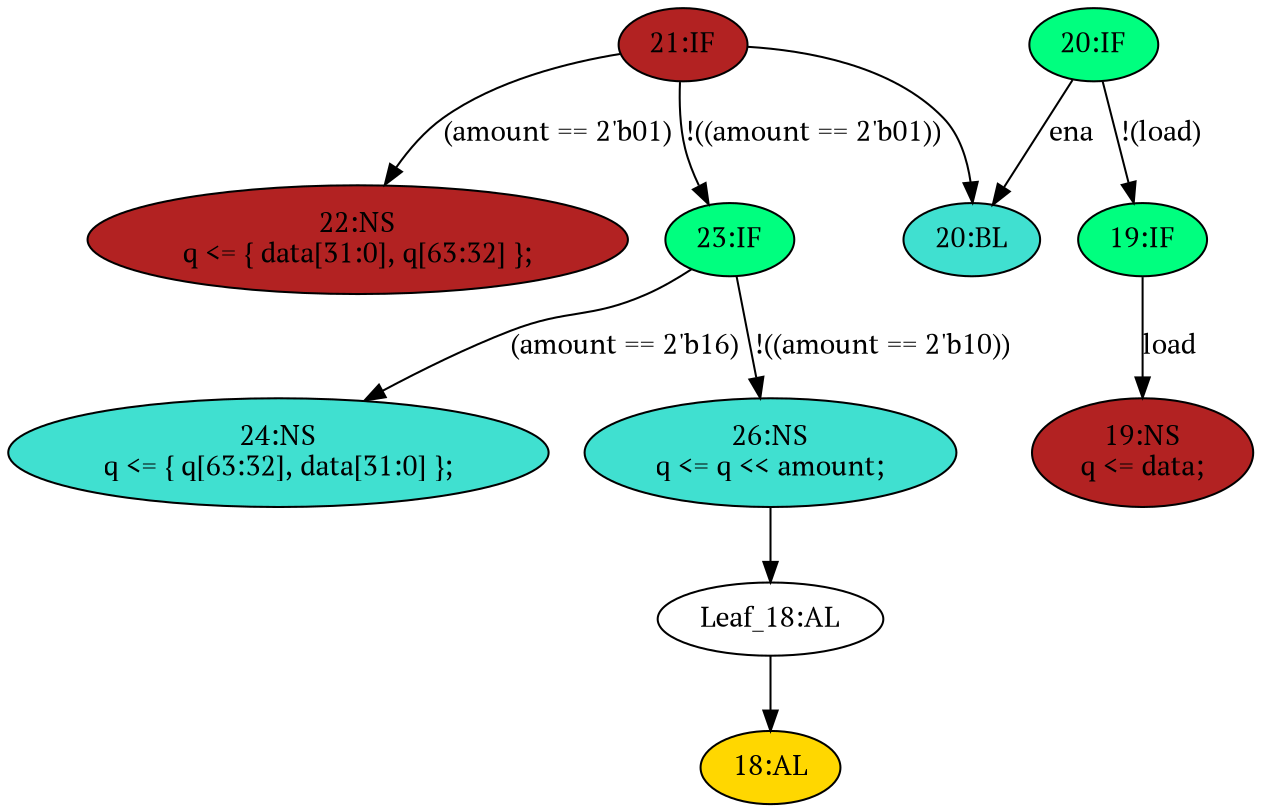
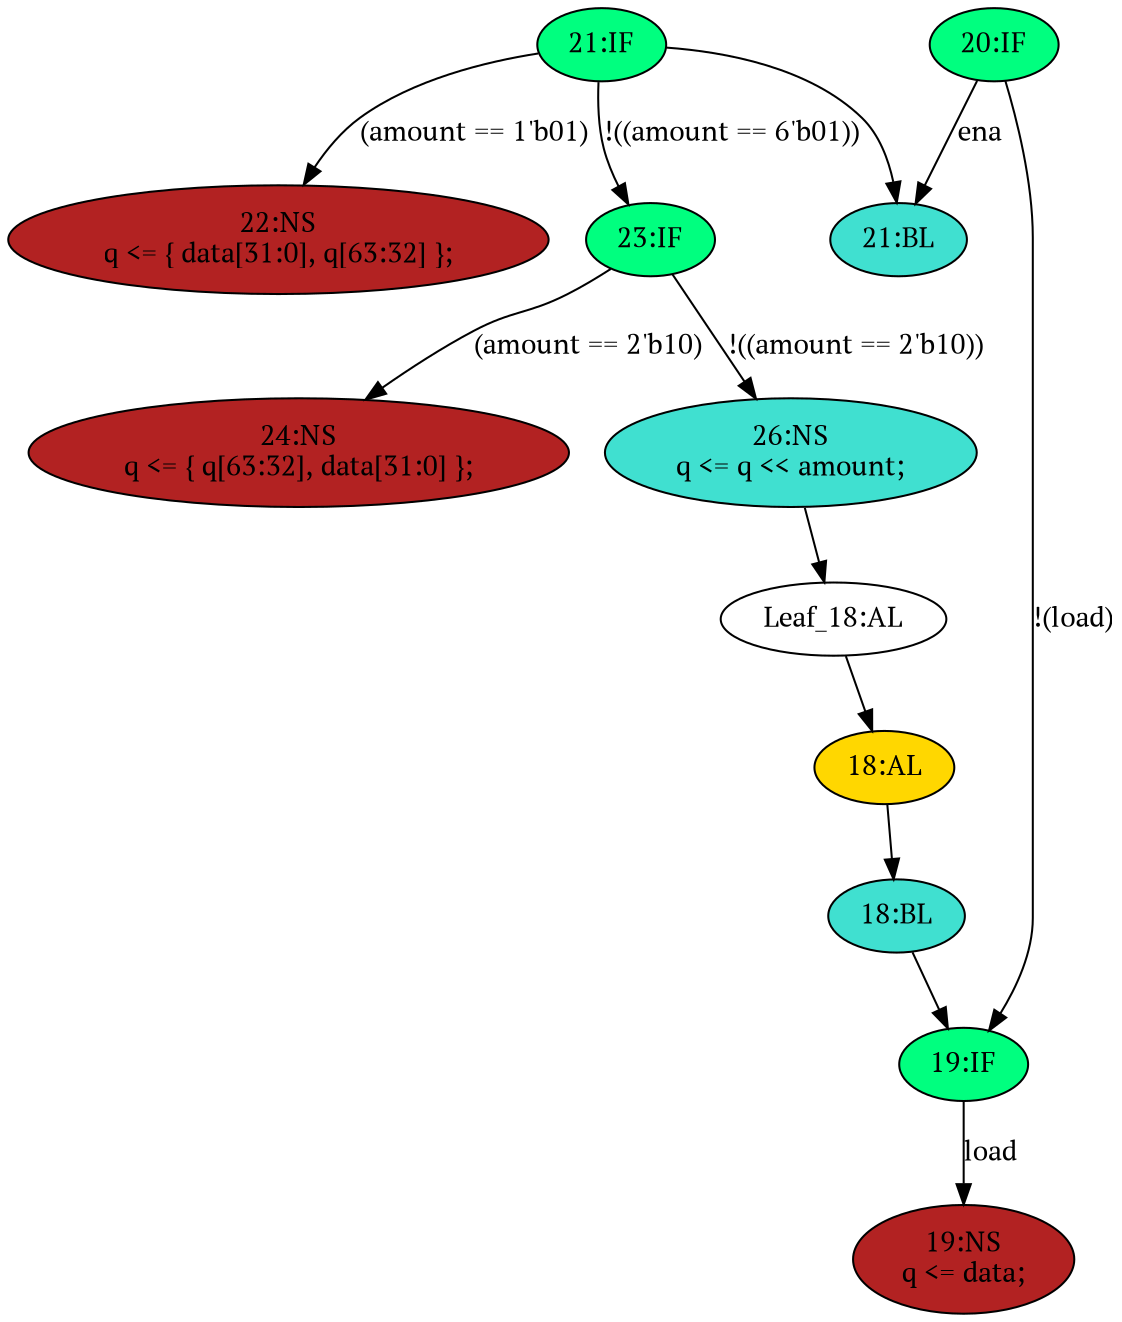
(683, 45) -> (602, 45)
(558, 133) -> (475, 133)
(814, 133) -> (733, 133)
(972, 240) -> (899, 240)
(625, 346) -> (589, 346)
(278, 453) -> (299, 453)
none -> (897, 916)
